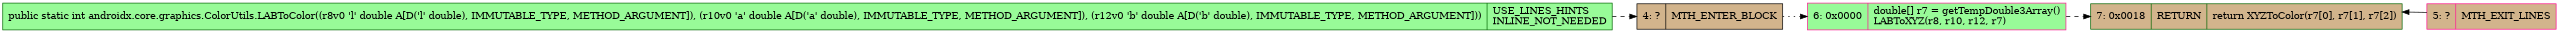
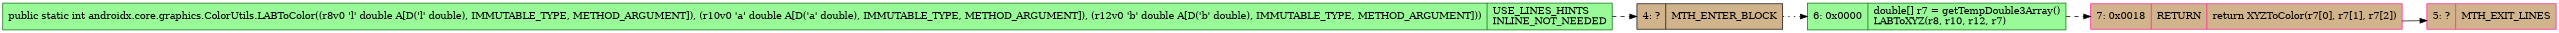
(2418, 12) -> (2411, 21)
(1937, 16) -> (1937, 16)
(2246, 16) -> (2246, 16)
